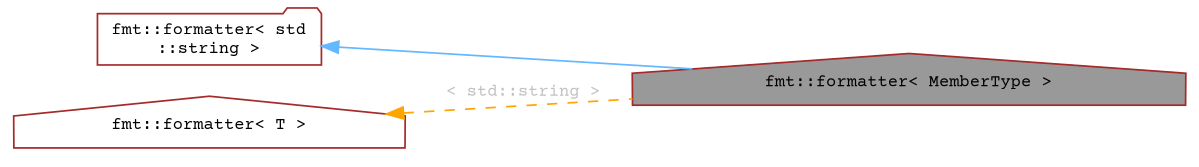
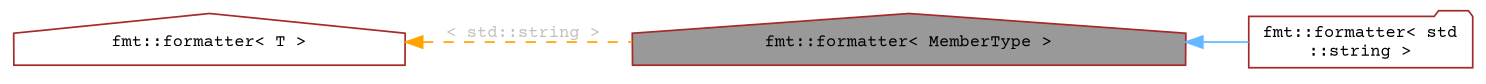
(516, 58) -> (1226, 42)
